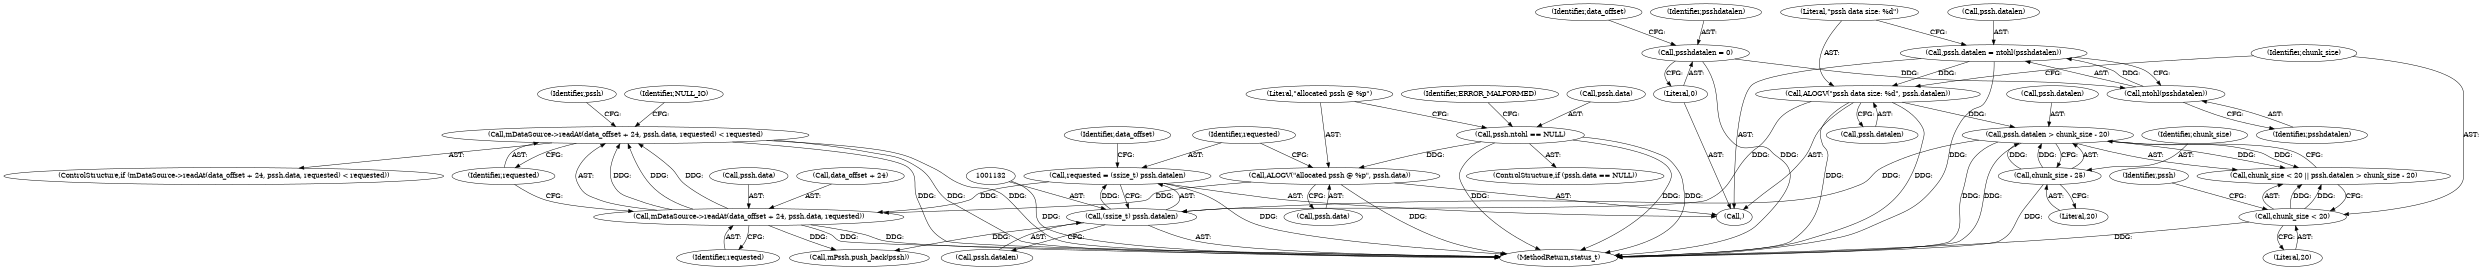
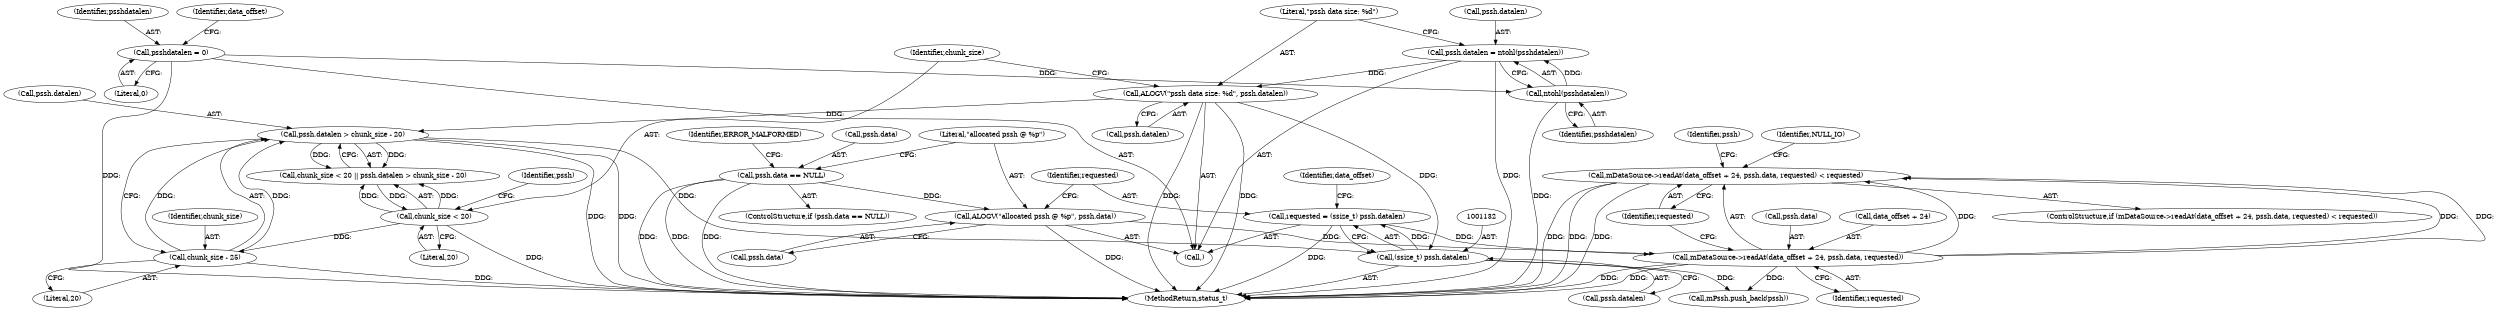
(1520, 135) -> (781, 176)
(1706, 153) -> (730, 112)
(2355, 197) -> (399, 197)
none -> (322, 237)
(1148, 246) -> (1514, 282)
